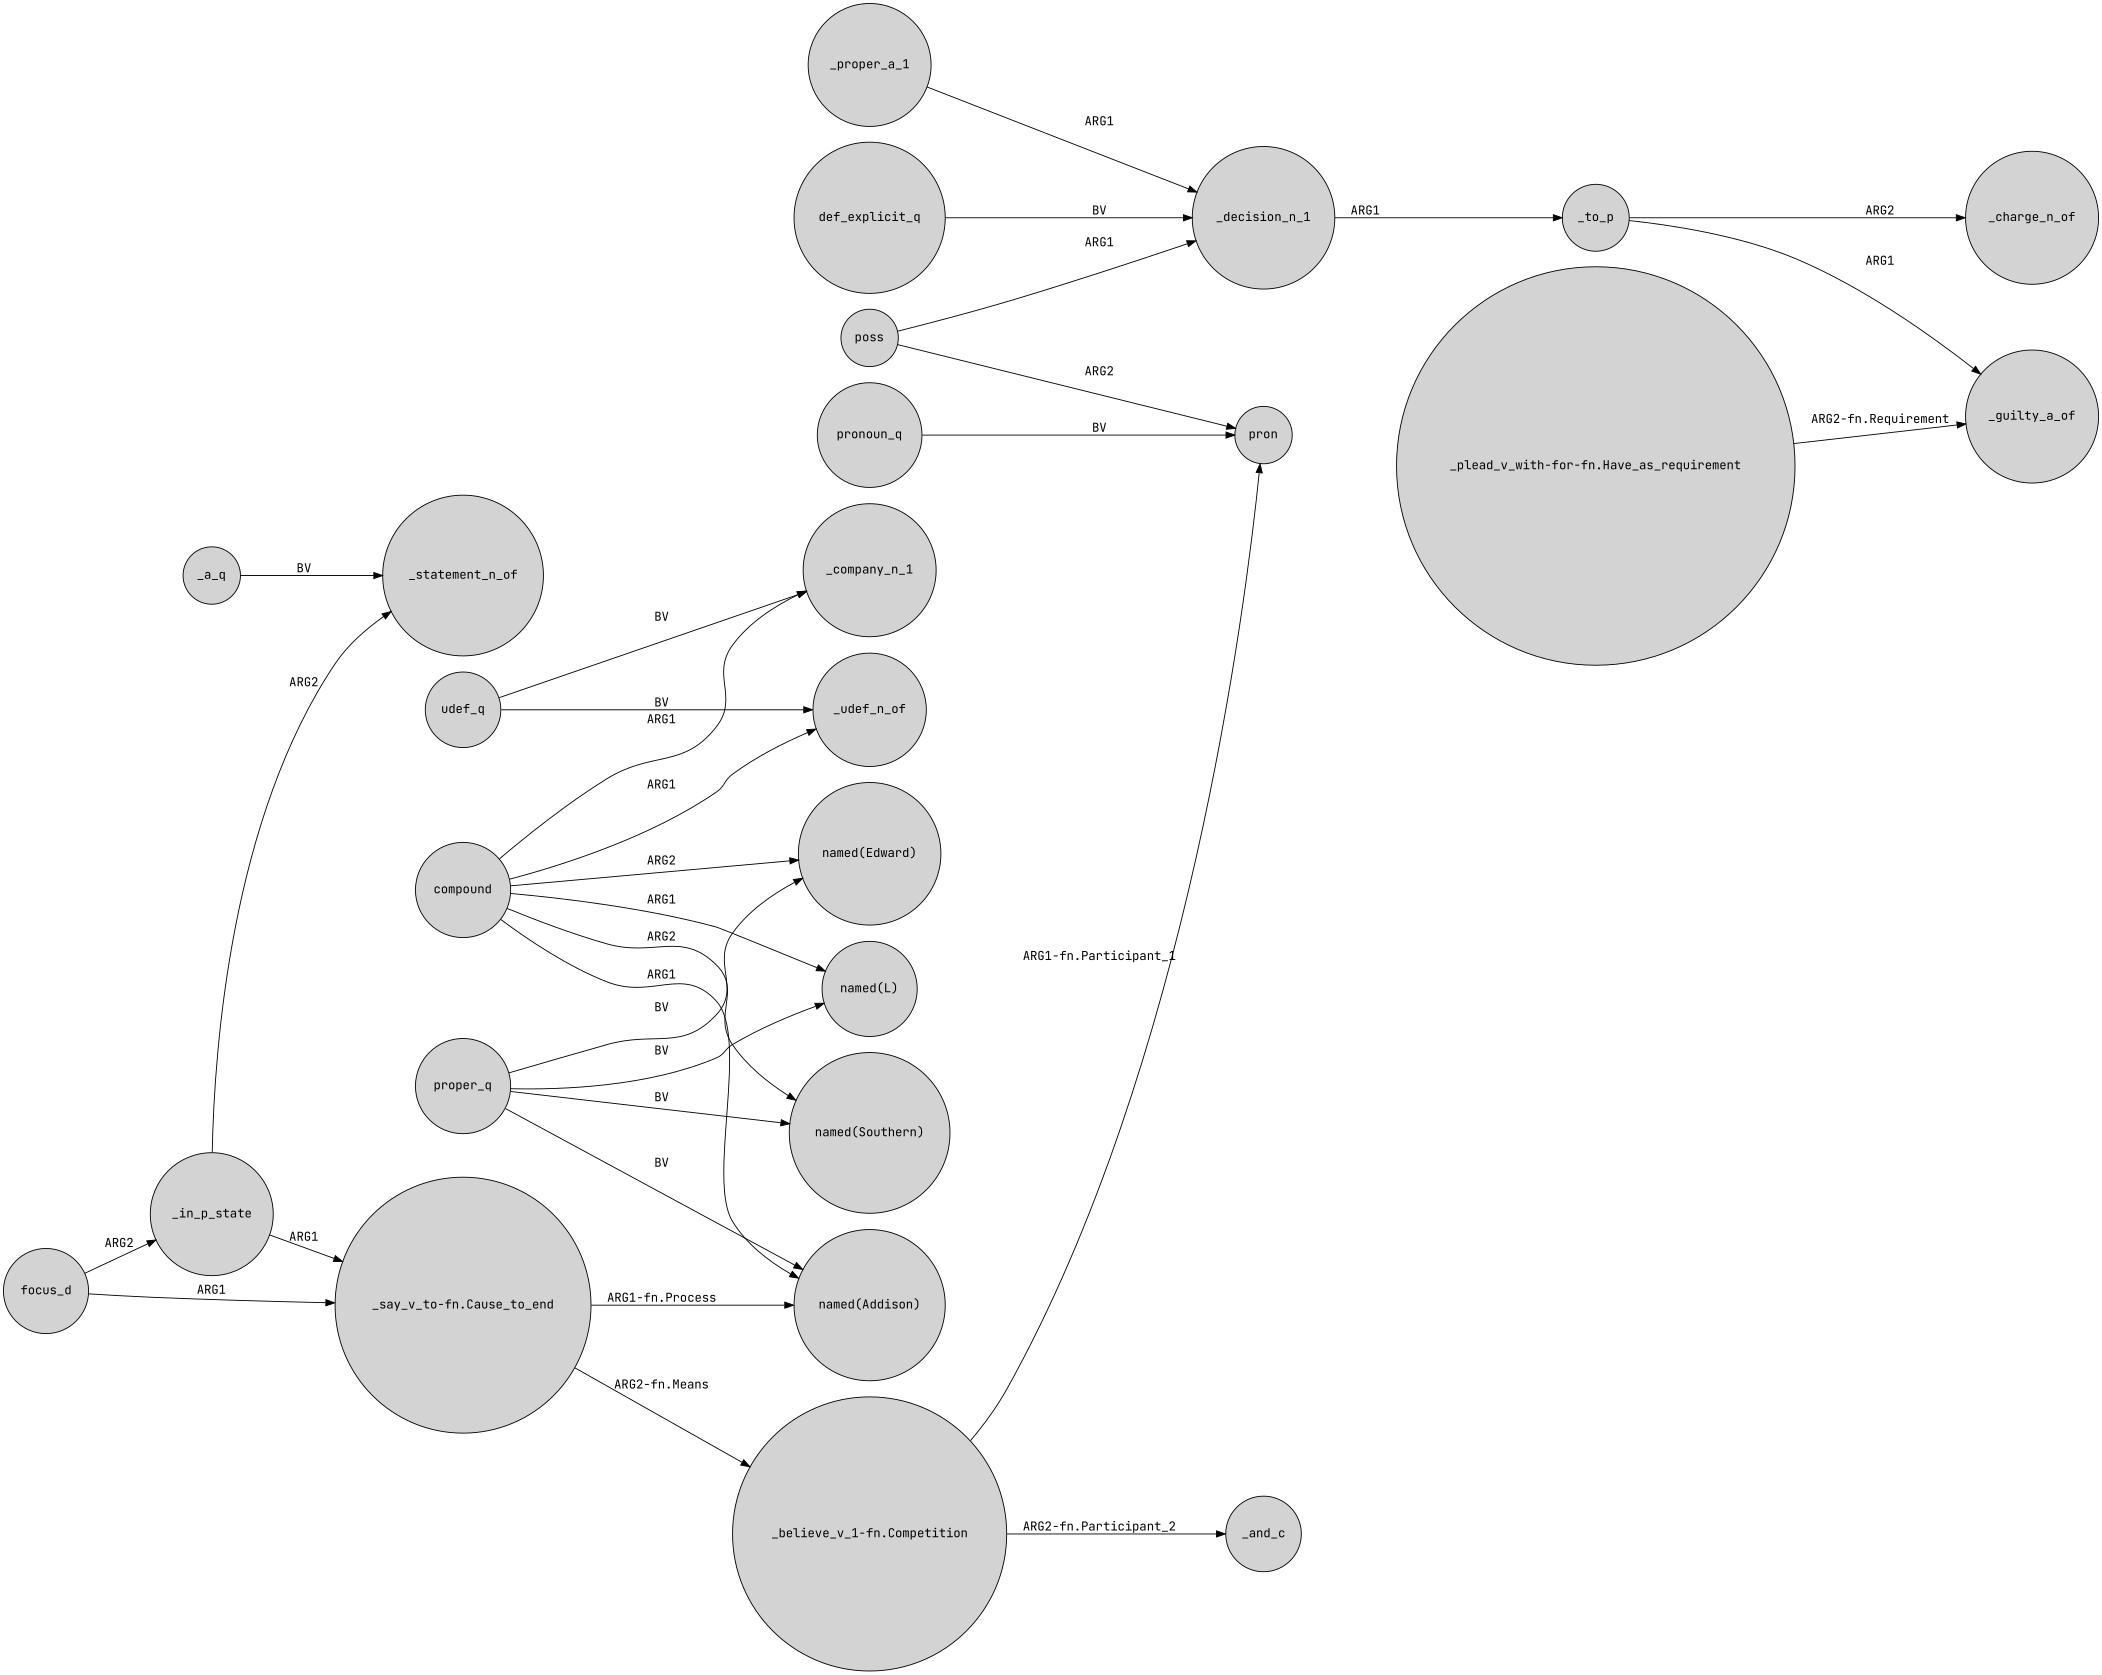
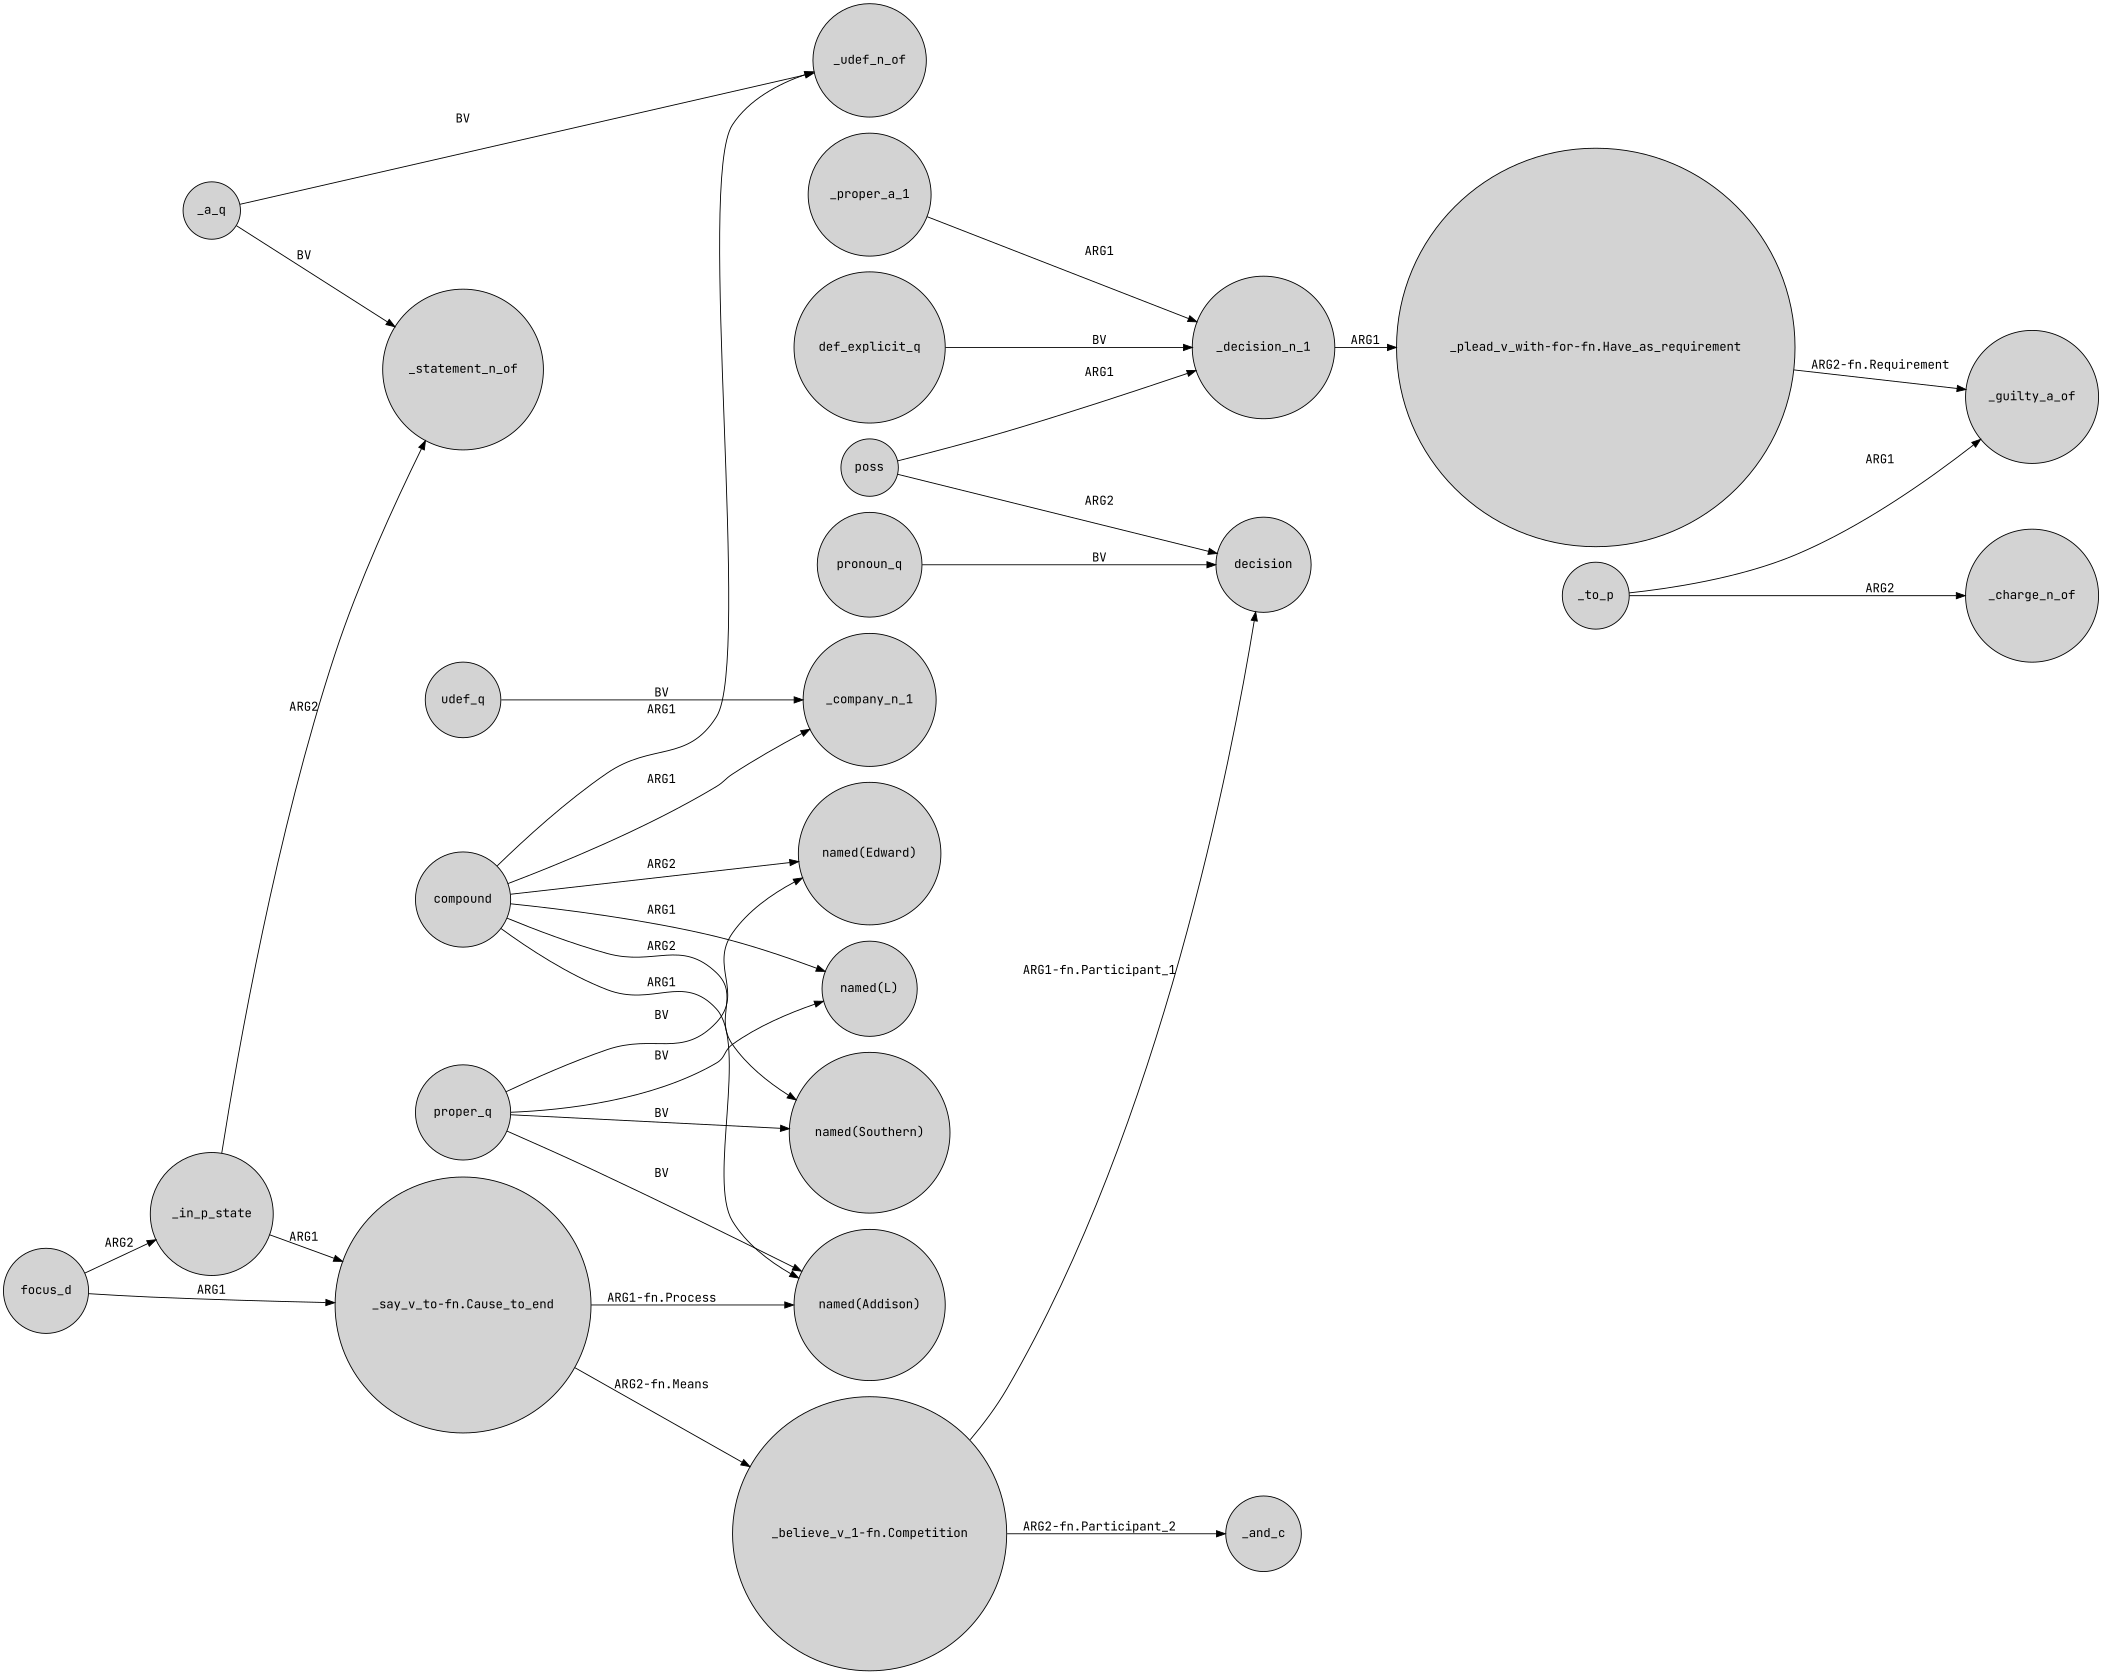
(1444, 218) -> (1361, 348)
(1264, 435) -> (1264, 565)
(653, 710) -> (523, 140)
